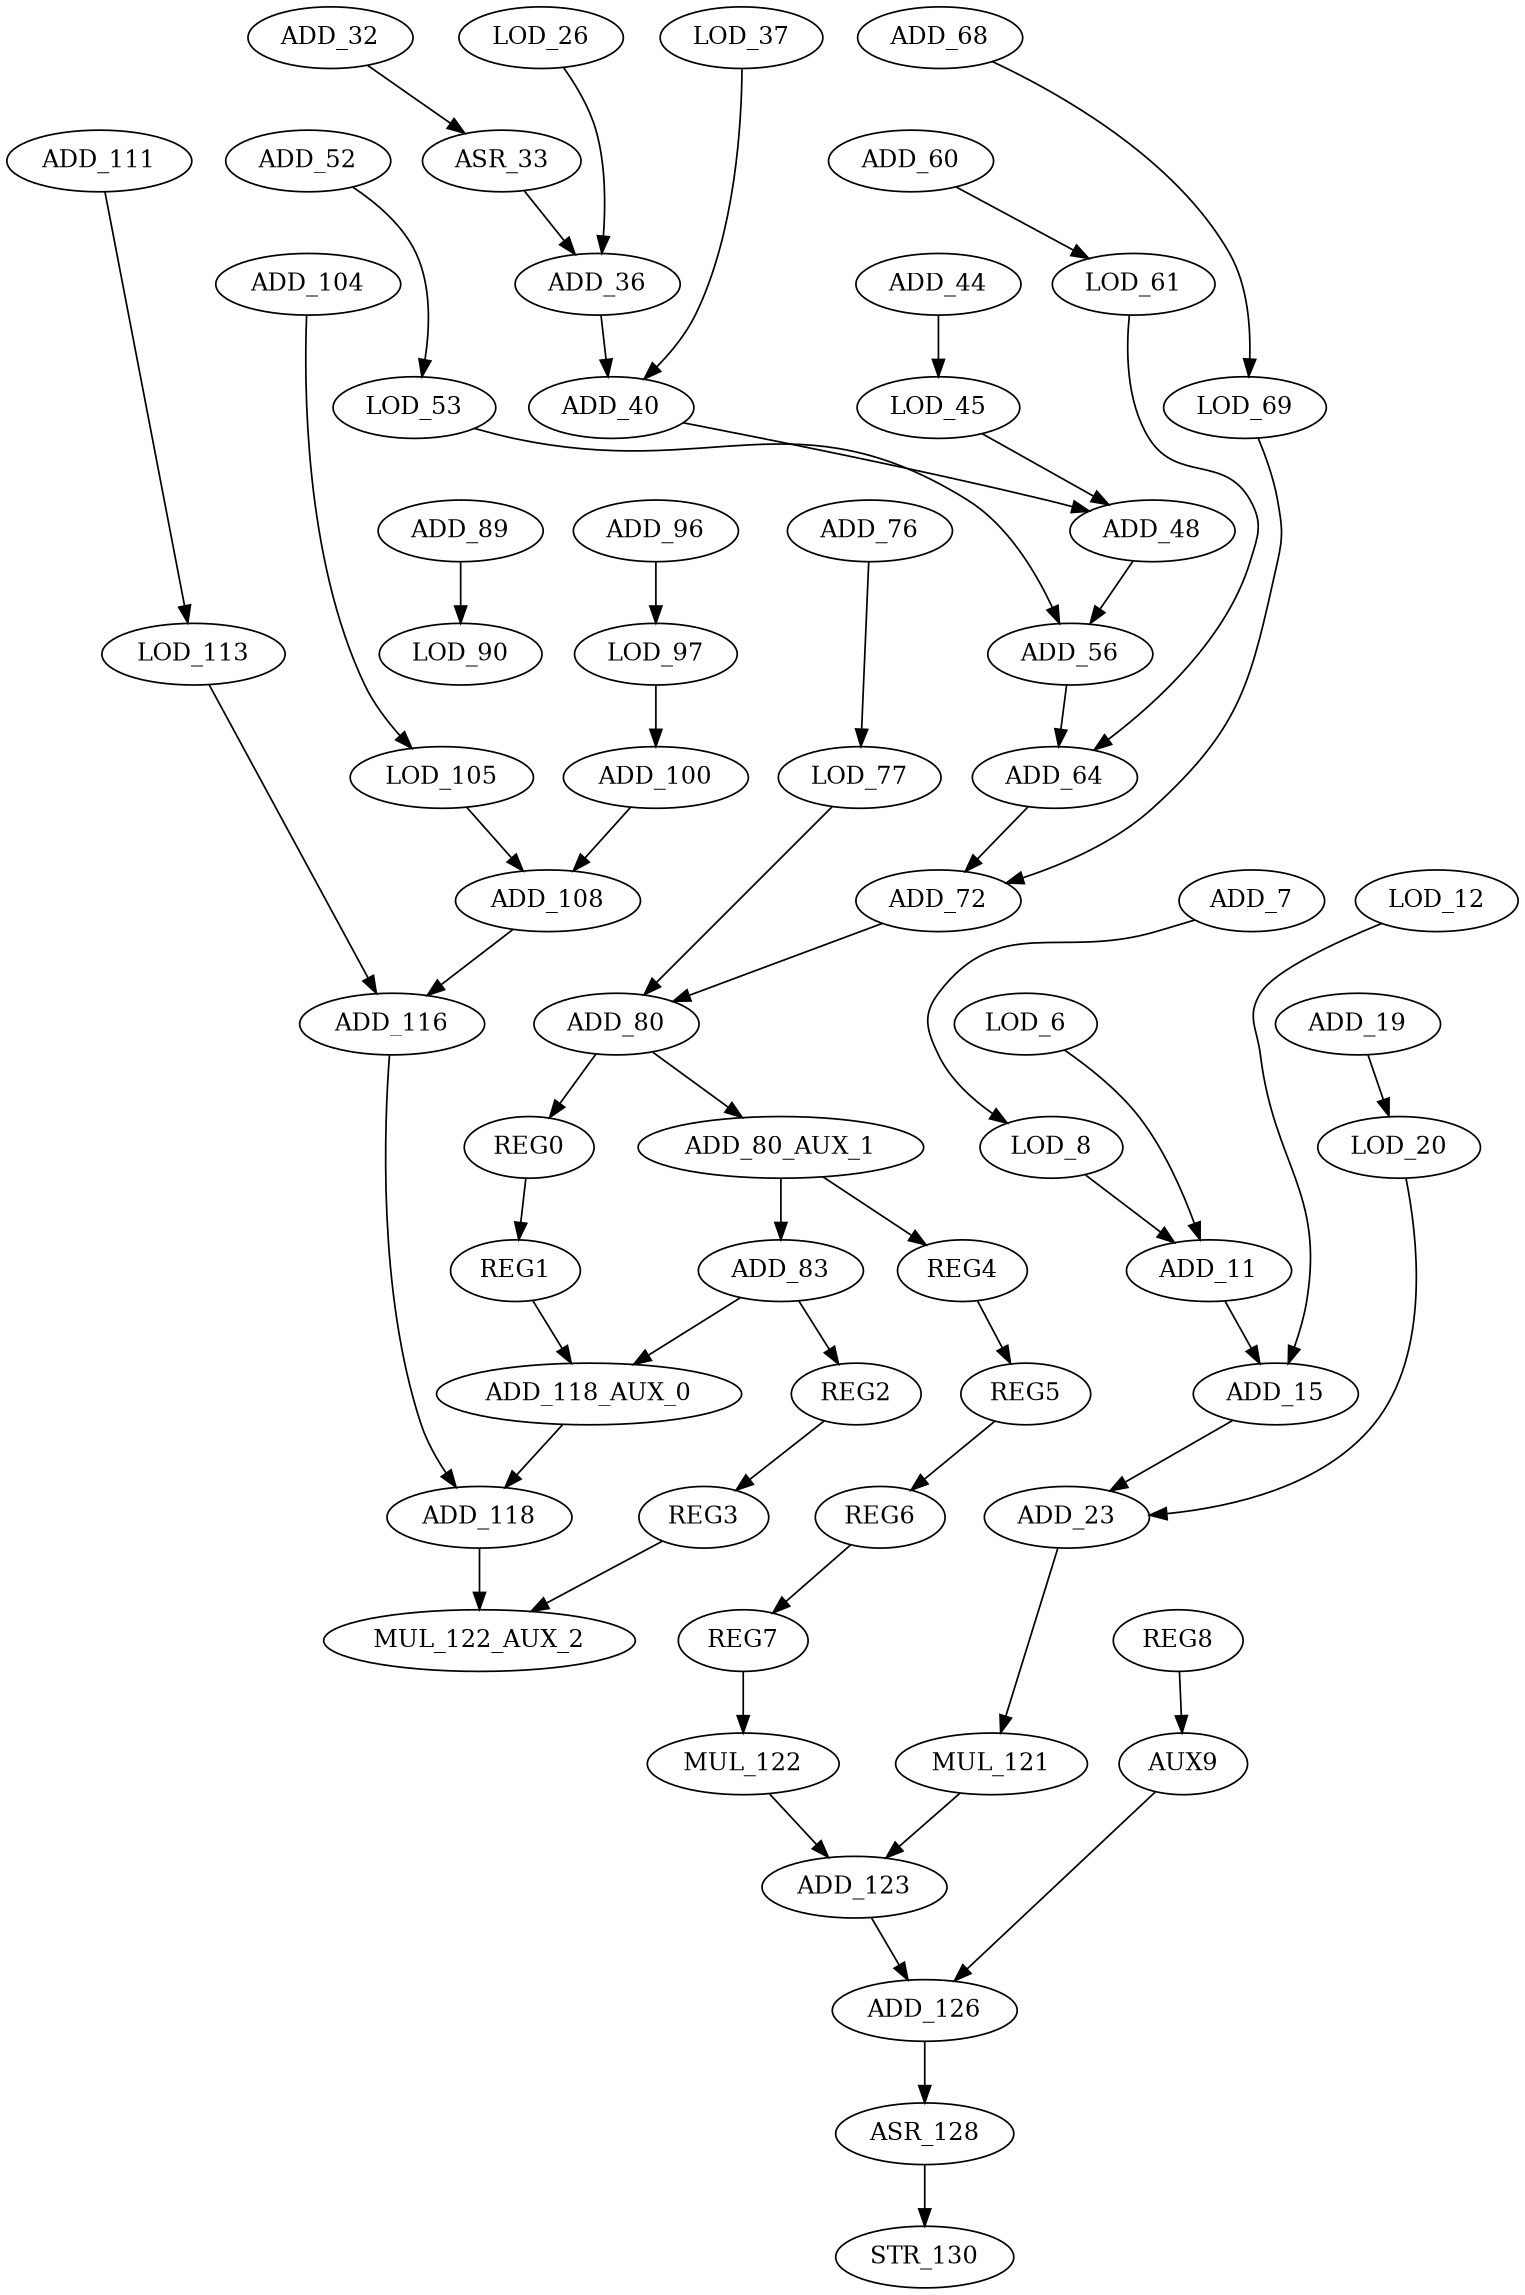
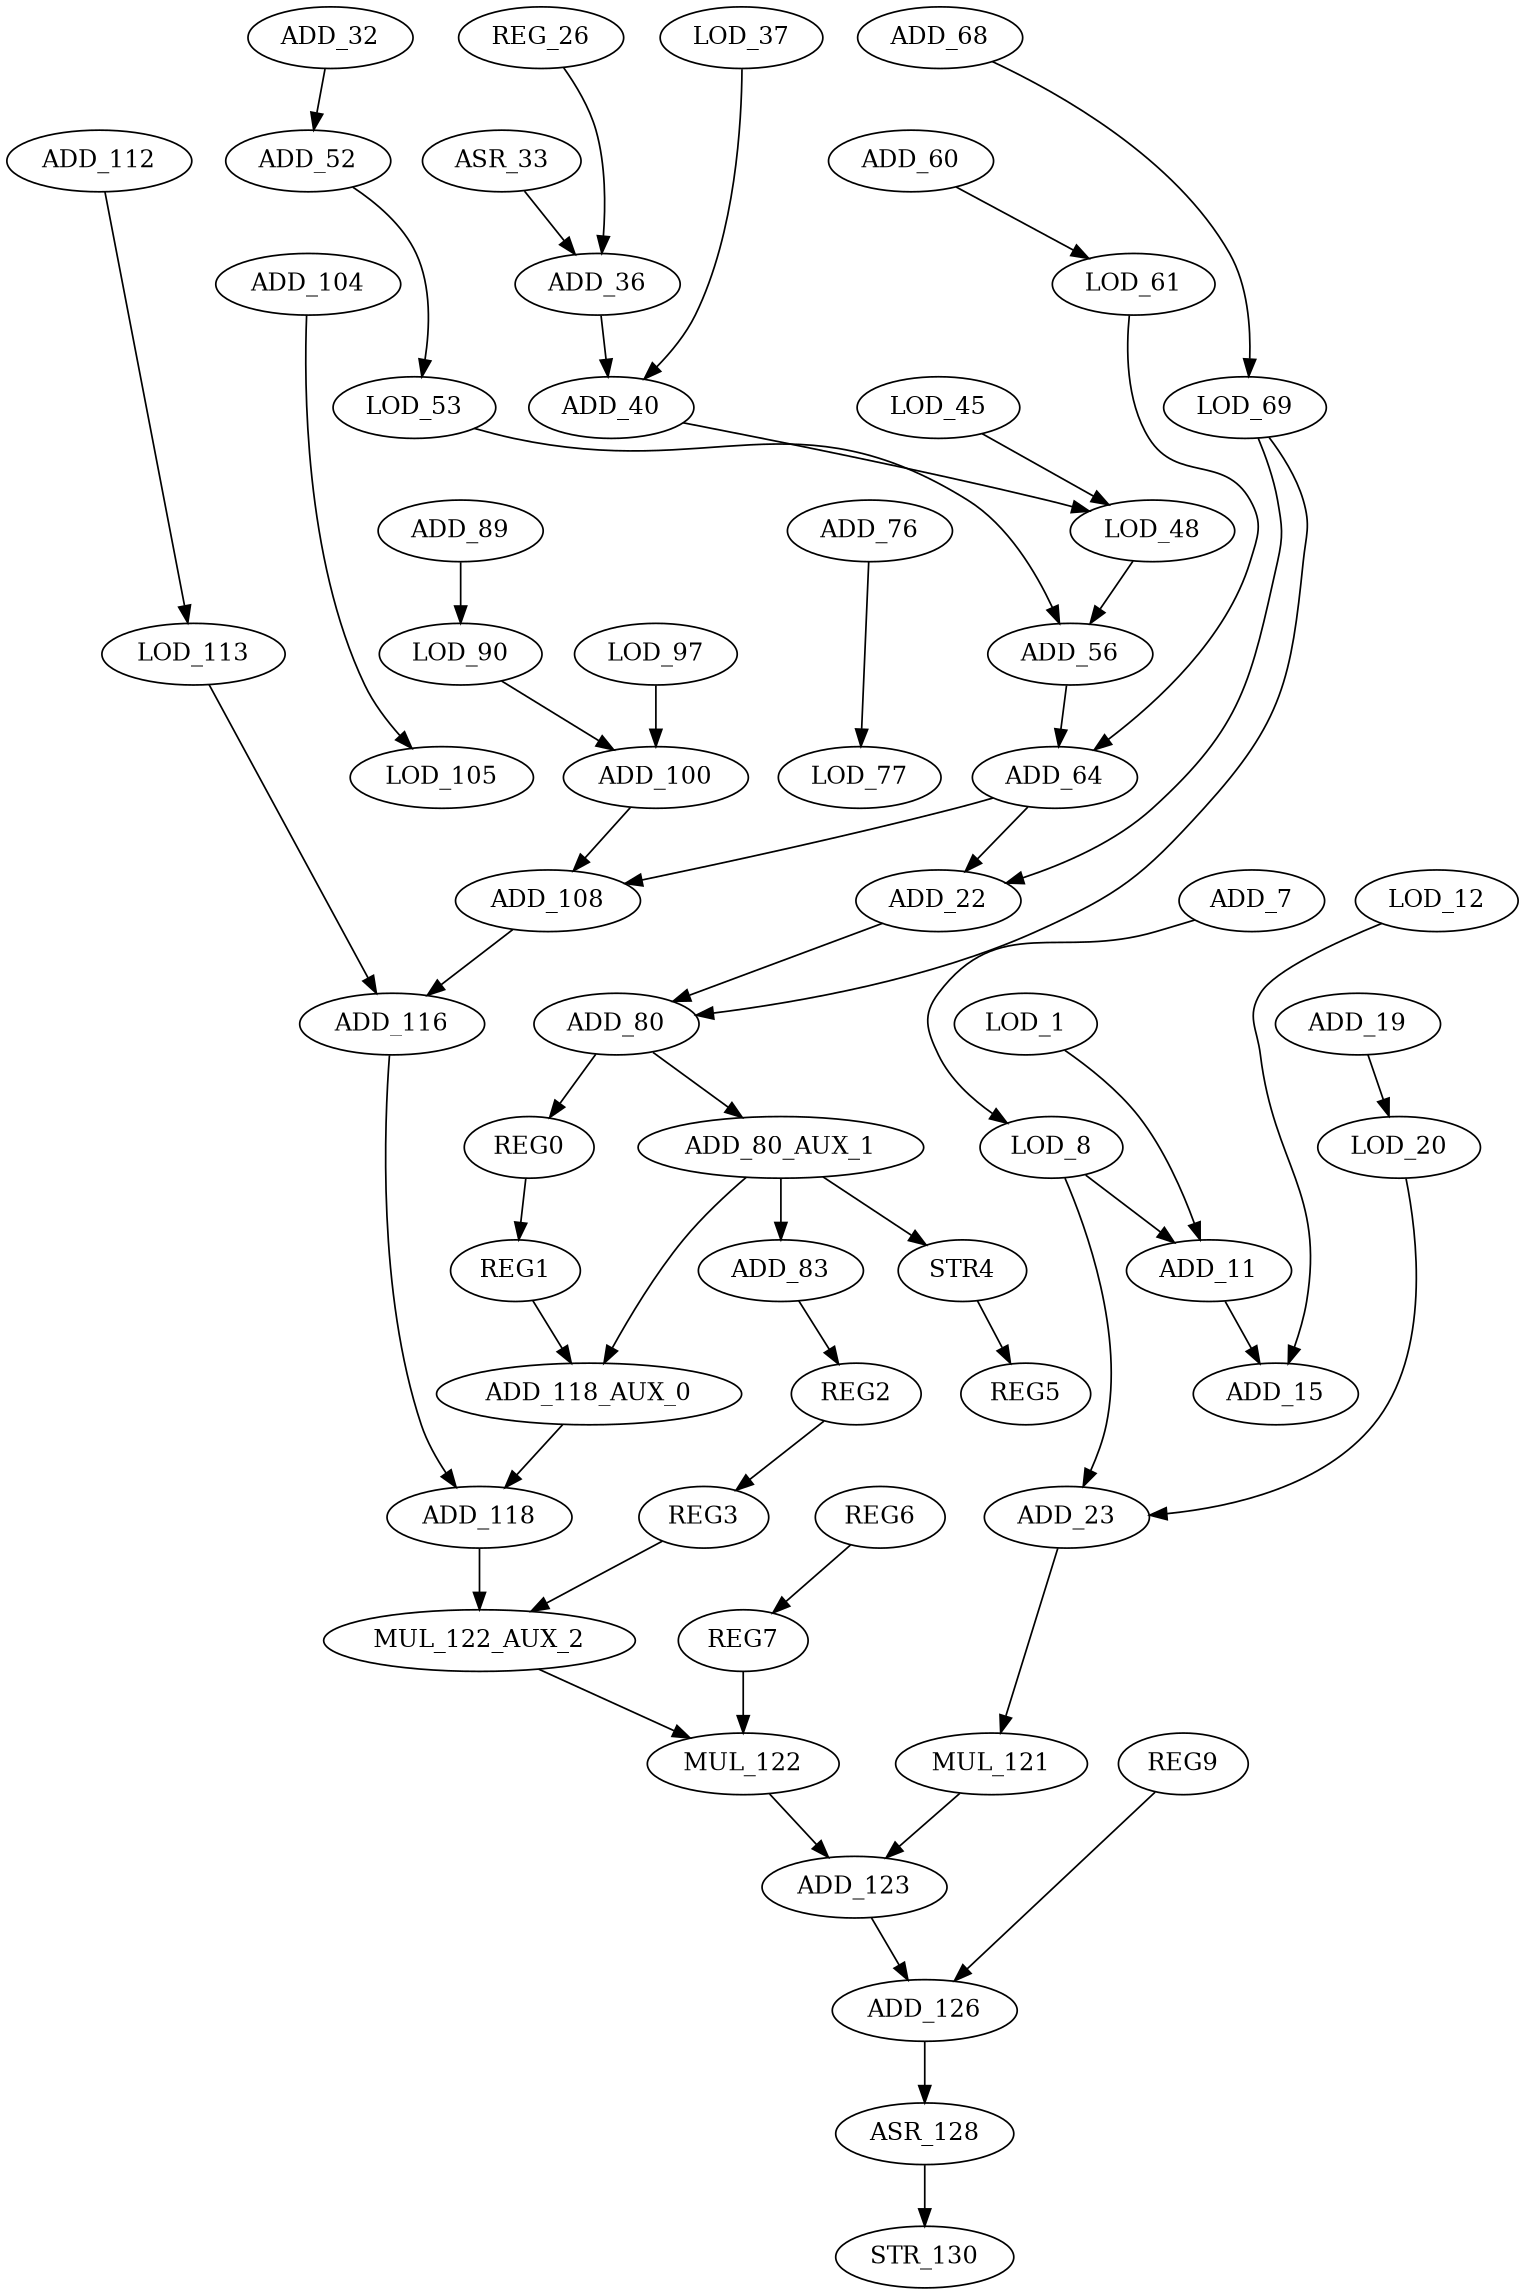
(541, 38) -> (541, 38)
(409, 94) -> (321, 91)
(99, 161) -> (99, 161)
(938, 284) -> none
(656, 531) -> none
(1153, 531) -> (1153, 531)
none -> (550, 711)
(489, 833) -> (818, 842)
(744, 894) -> (1156, 858)
(938, 901) -> (938, 901)
(1026, 1024) -> (1026, 1024)
(962, 1271) -> (962, 1271)
(694, 1326) -> (671, 1256)
(960, 1450) -> none
(1179, 1451) -> (1107, 1323)
(1178, 1641) -> none
none -> (606, 1700)
(1183, 1764) -> (1183, 1764)
